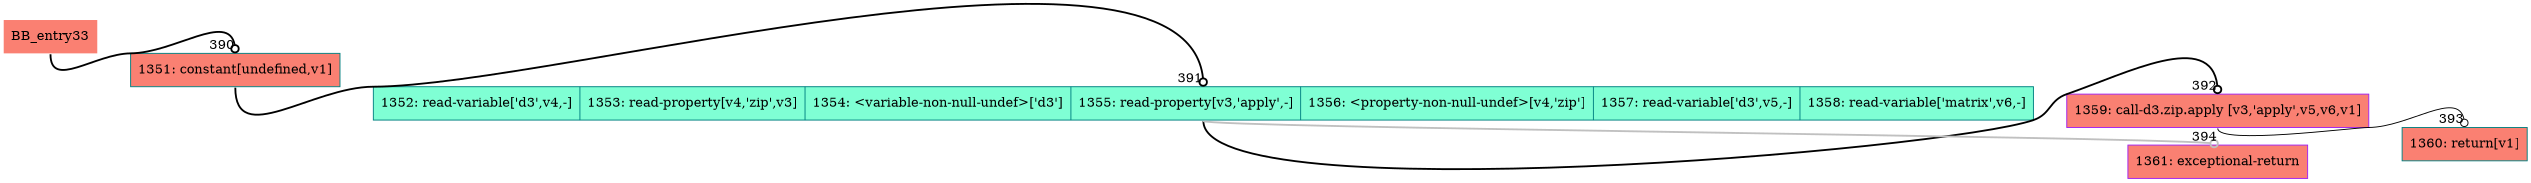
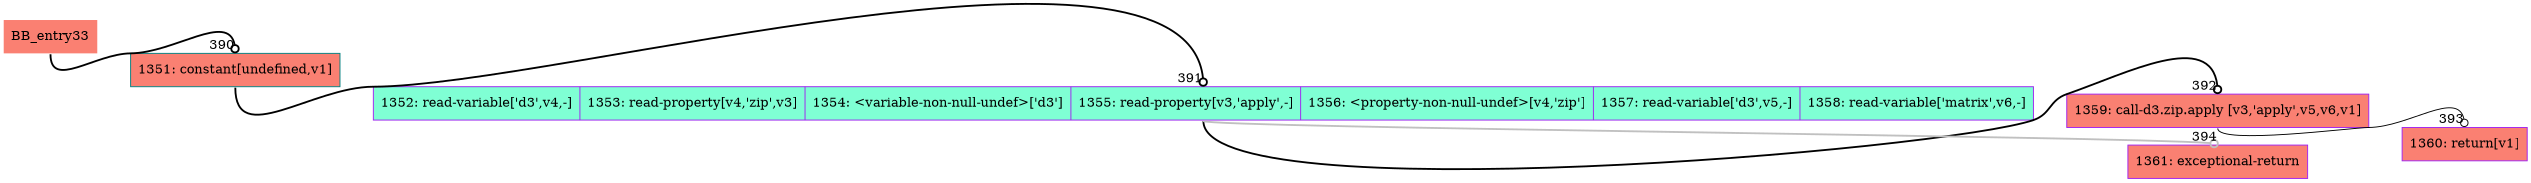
(1203, 103) -> (1203, 103)
(2465, 144) -> (2465, 144)
